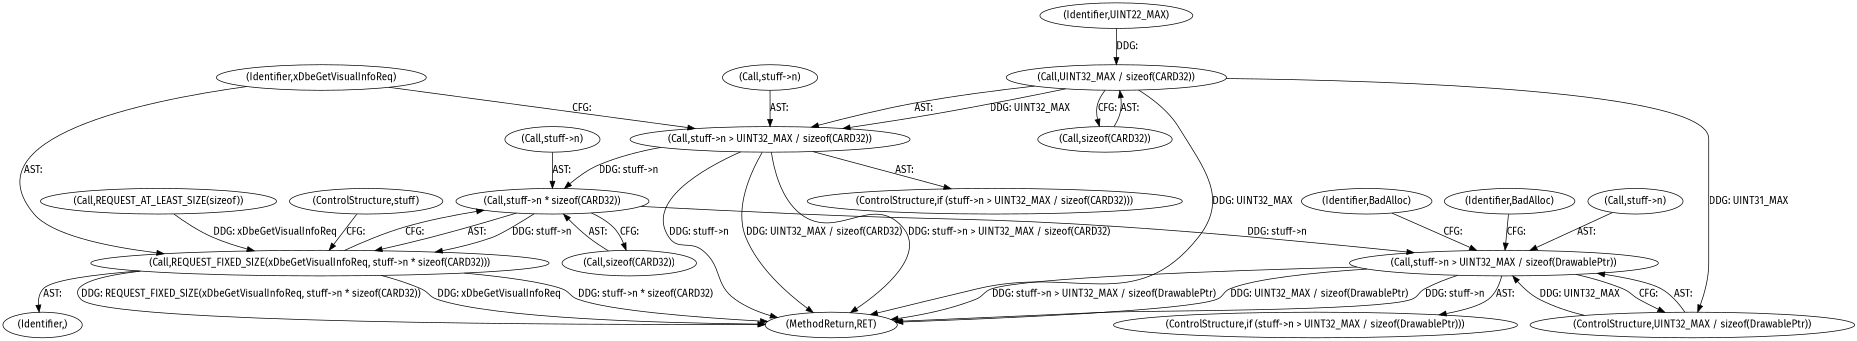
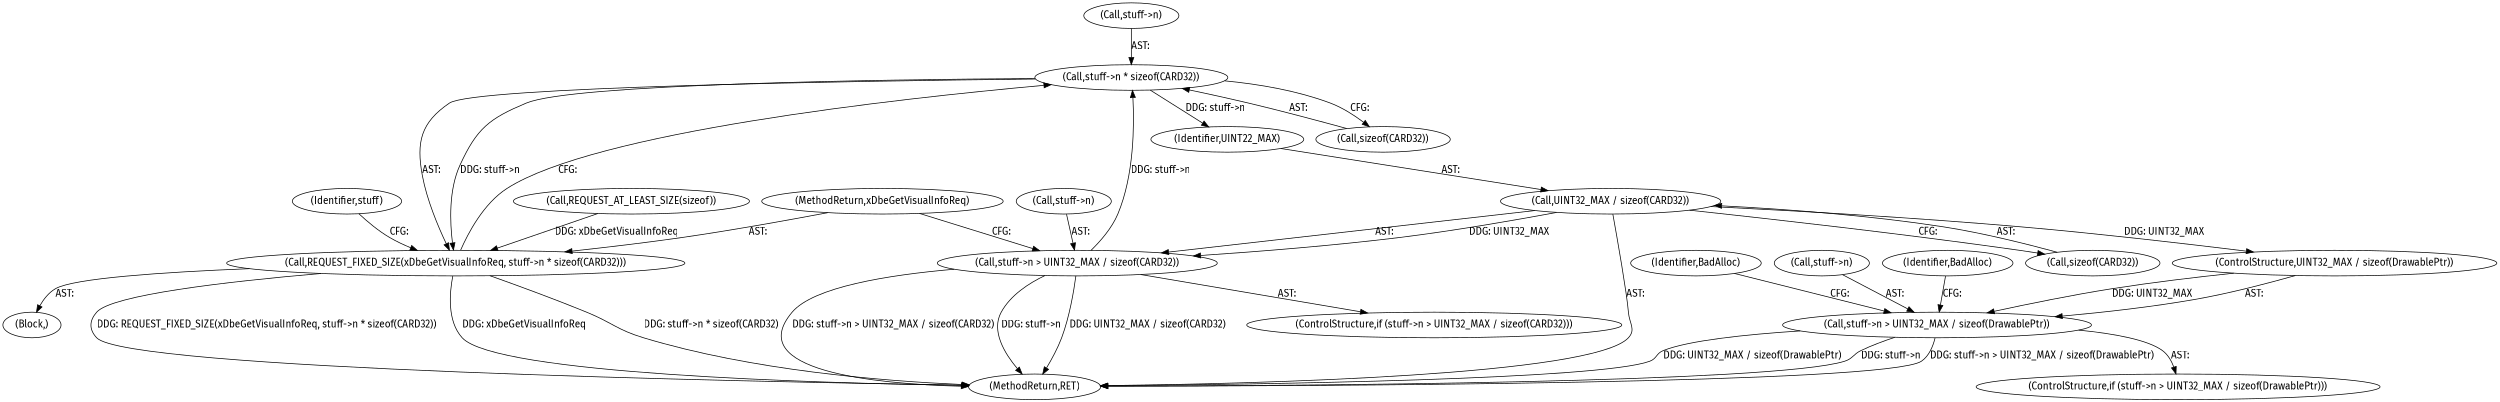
(1128, 47) -> (1452, 170)
(321, 78) -> (882, 201)
(366, 201) -> (347, 201)
(1253, 201) -> (1637, 294)
(1749, 201) -> (2164, 232)
(1024, 221) -> (1176, 107)
(1619, 287) -> none
(43, 325) -> (32, 325)
